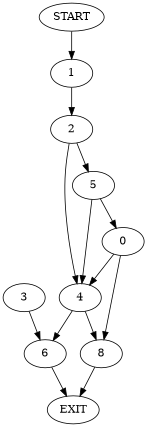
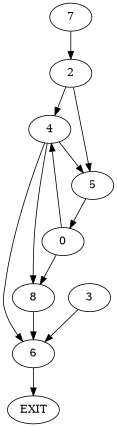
(72, 17) -> none
(72, 73) -> (71, 17)
(87, 238) -> (69, 154)
(89, 378) -> (33, 322)
